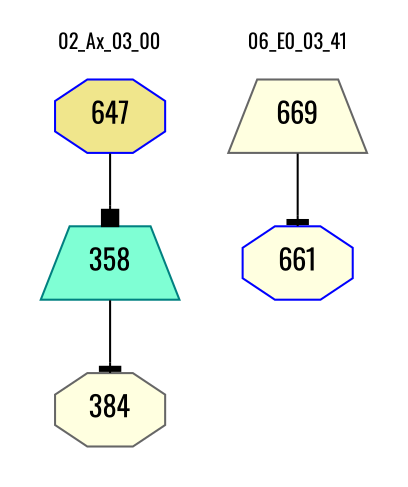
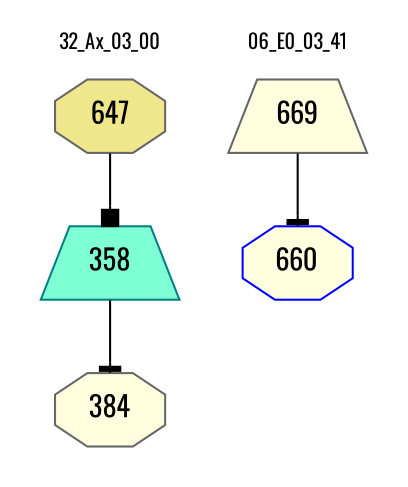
(110, 44) -> (110, 44)
(110, 116) -> (110, 116)
(298, 263) -> (298, 263)
